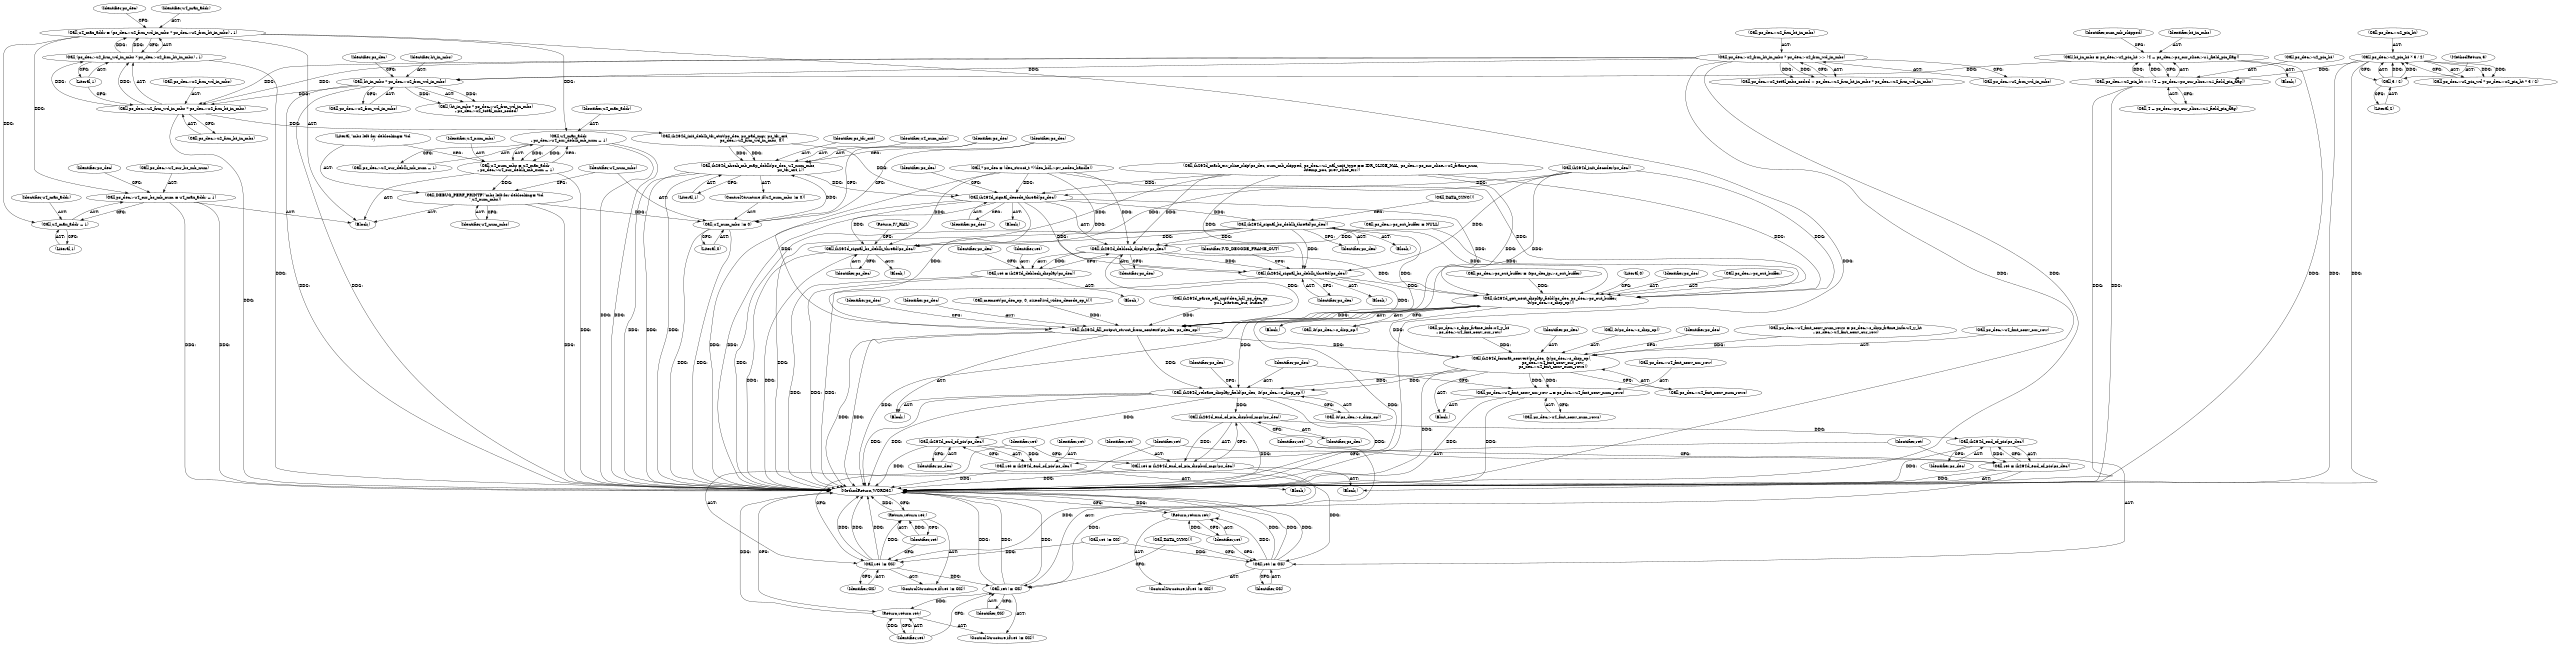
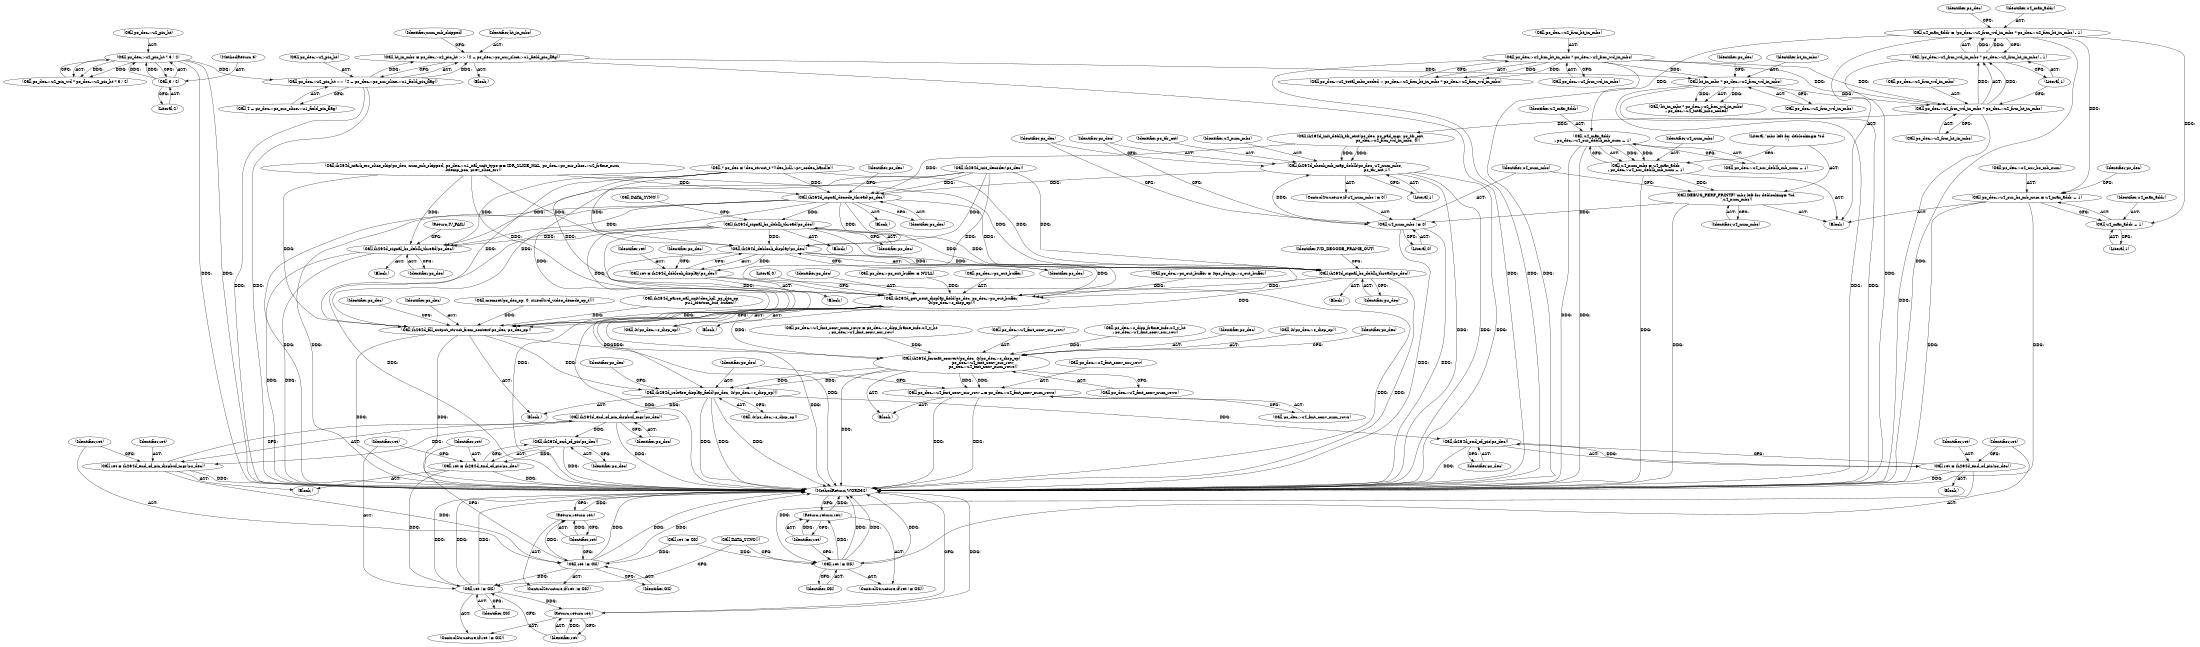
(1086, 225) -> (852, 225)
(1237, 244) -> (921, 238)
